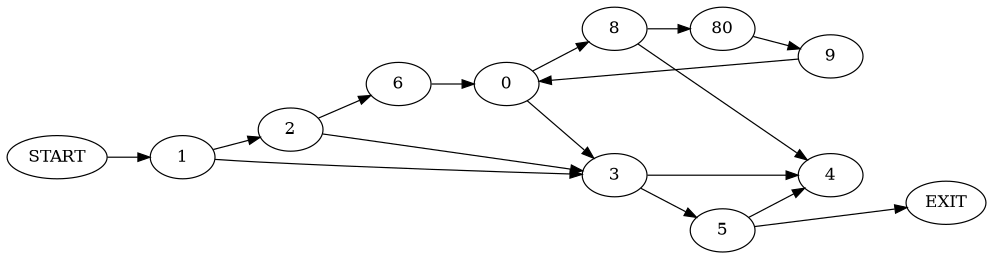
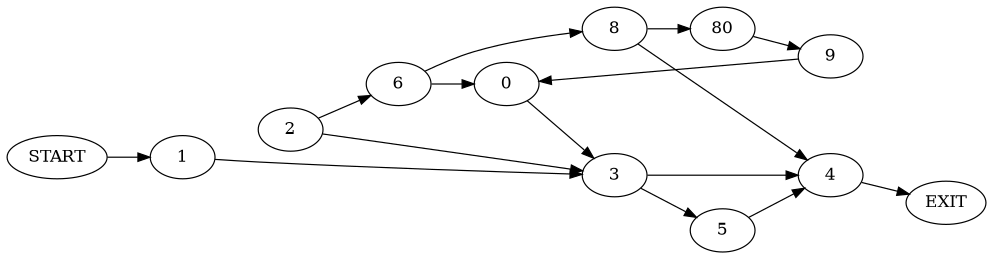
(555, 59) -> (496, 46)
(231, 145) -> none
(825, 218) -> (879, 187)
